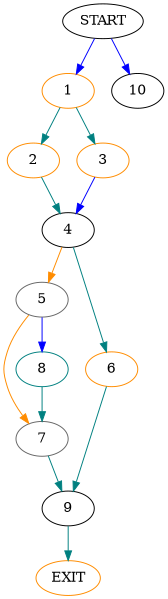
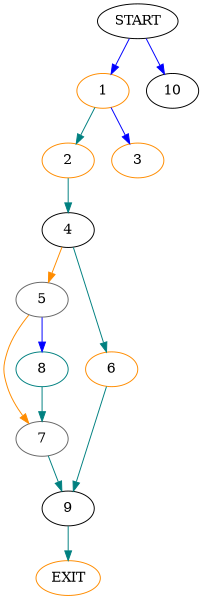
(83, 121) -> (118, 121)
(88, 191) -> none
